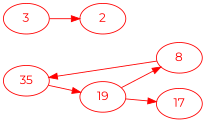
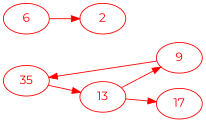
(26, 19) -> (26, 19)
(179, 58) -> (179, 58)
(103, 97) -> (103, 97)
